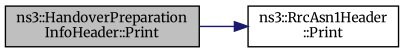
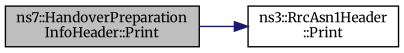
(102, 26) -> (102, 26)
